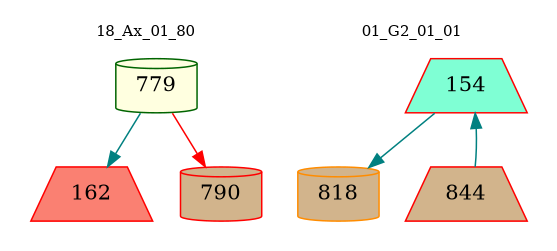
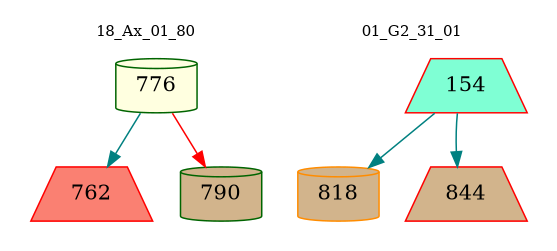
(412, 32) -> (412, 32)
(156, 86) -> (156, 86)
(476, 148) -> (456, 132)
(92, 194) -> (92, 194)
(221, 194) -> (221, 194)
